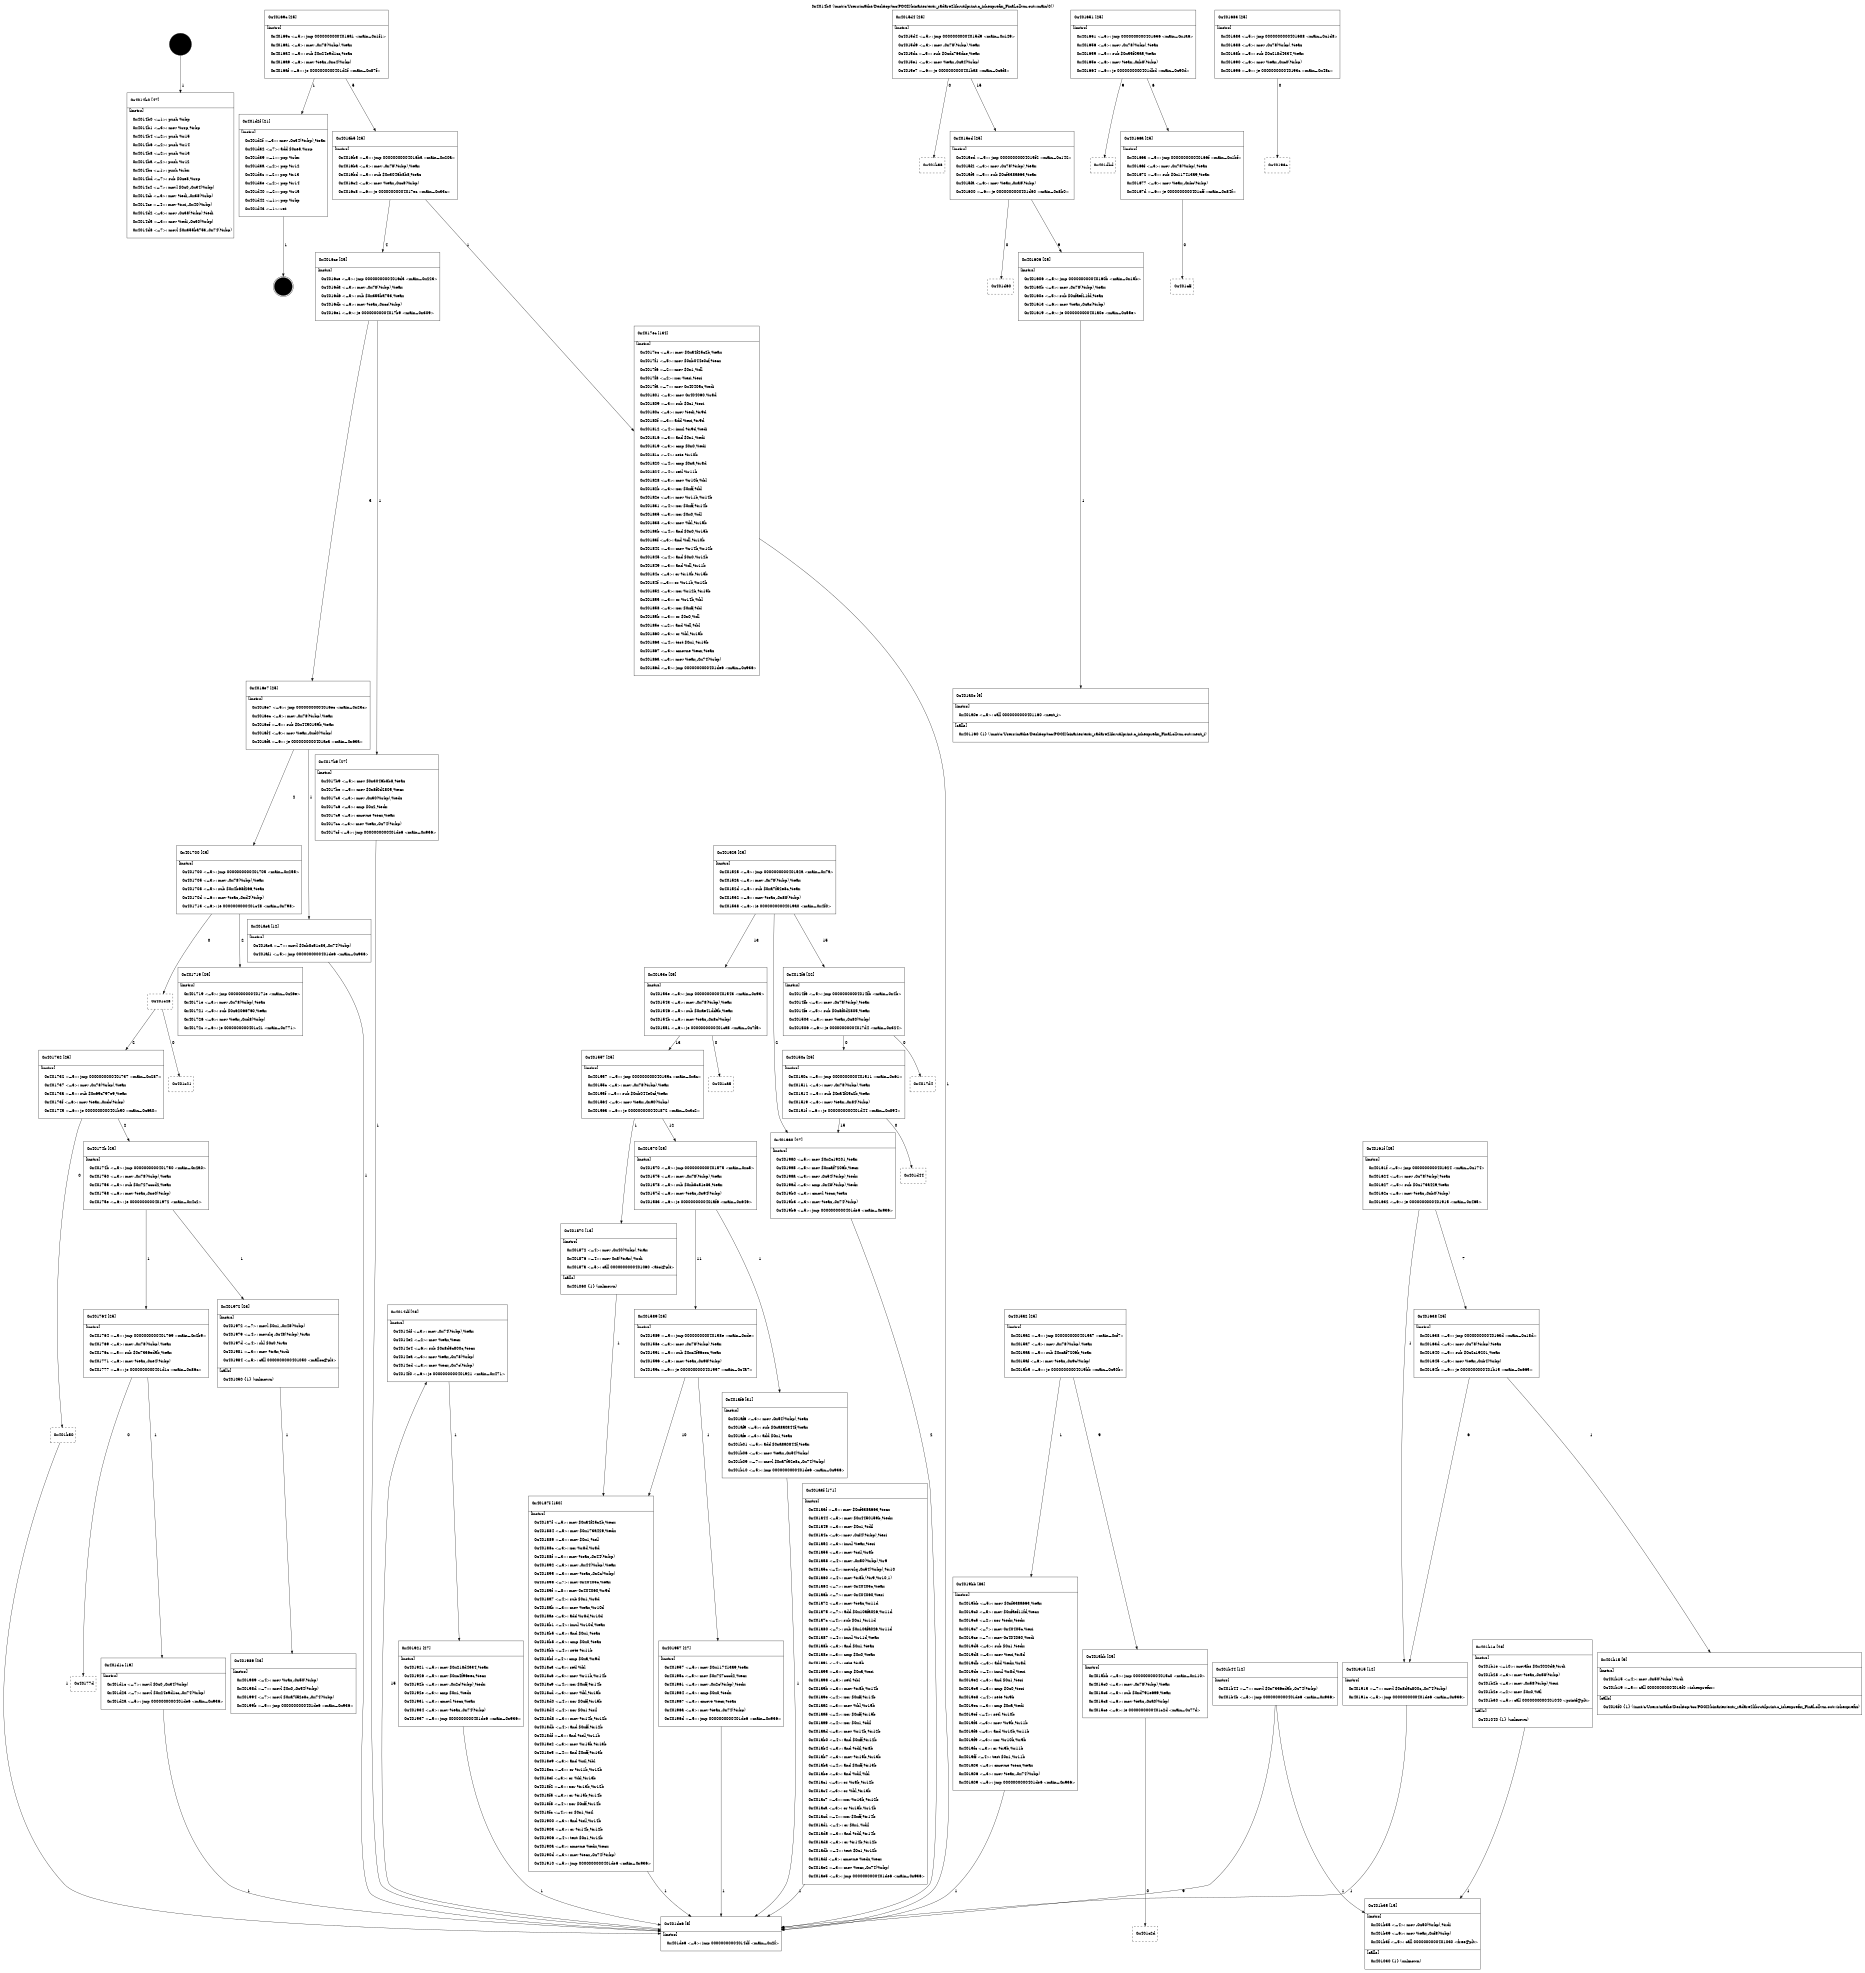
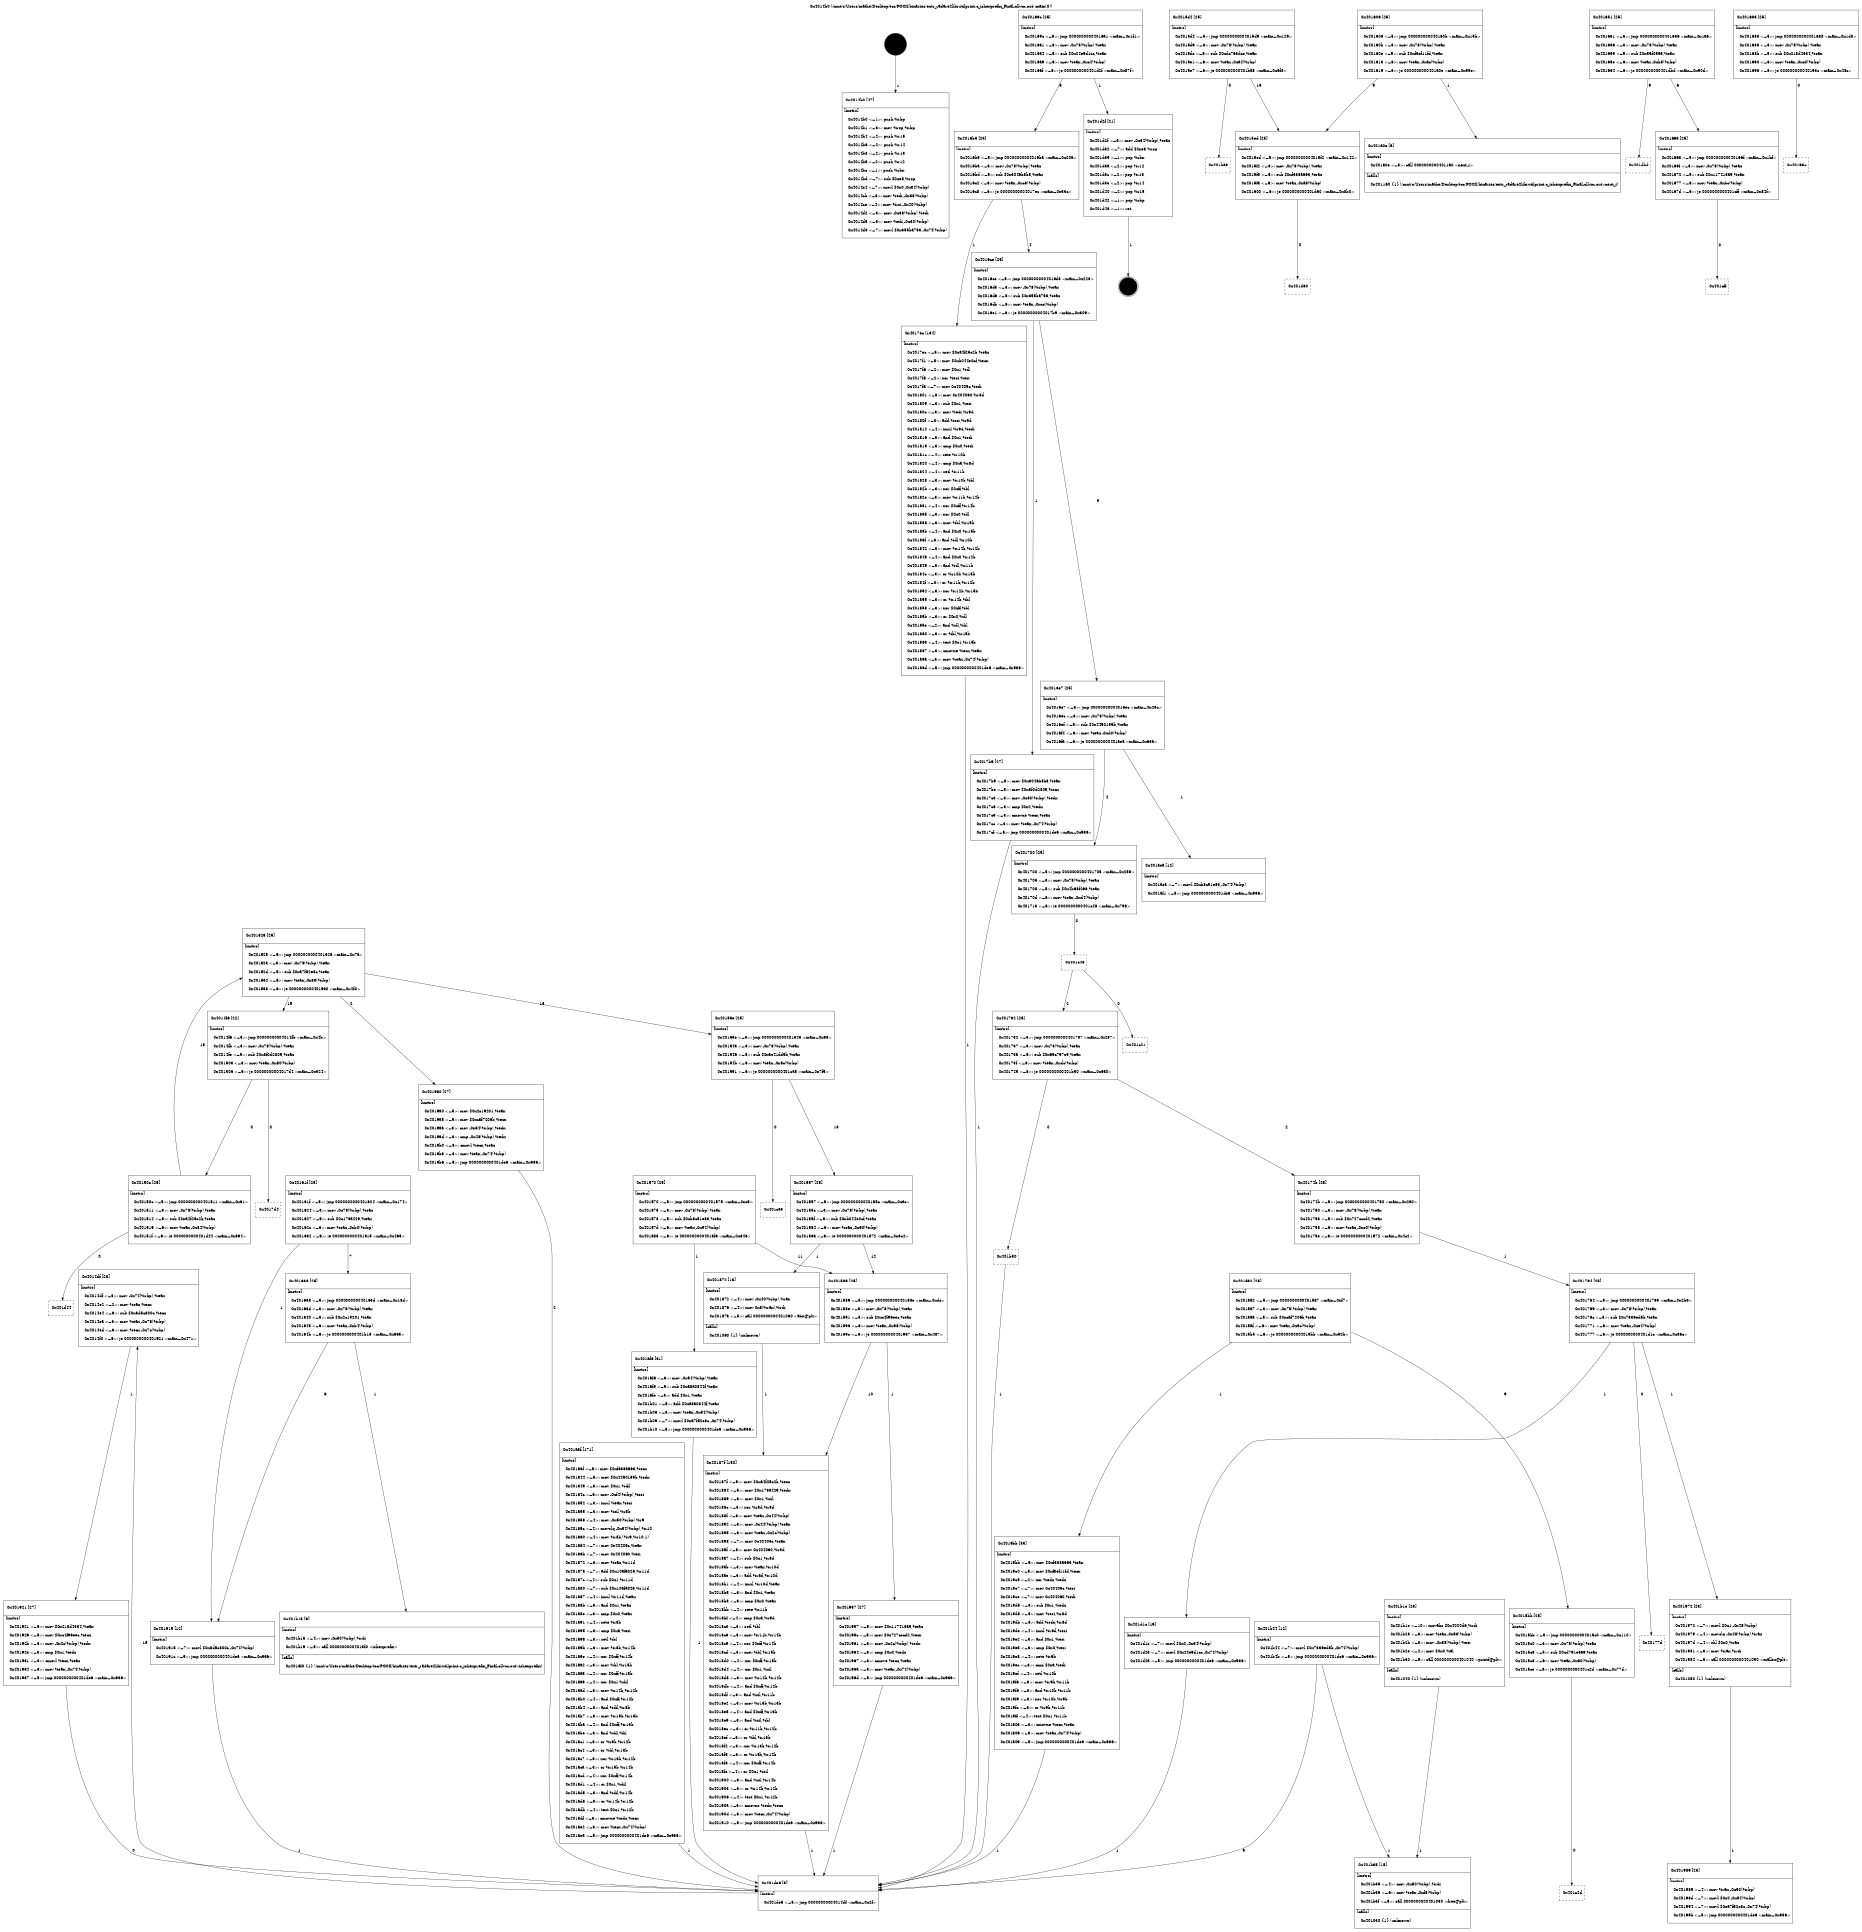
(1046, 225) -> (1352, 103)
(240, 1002) -> none
(839, 1124) -> (178, 1065)
(668, 1129) -> (868, 1258)
(207, 1254) -> (1679, 1469)
(364, 1570) -> none
(541, 1891) -> (133, 1851)
